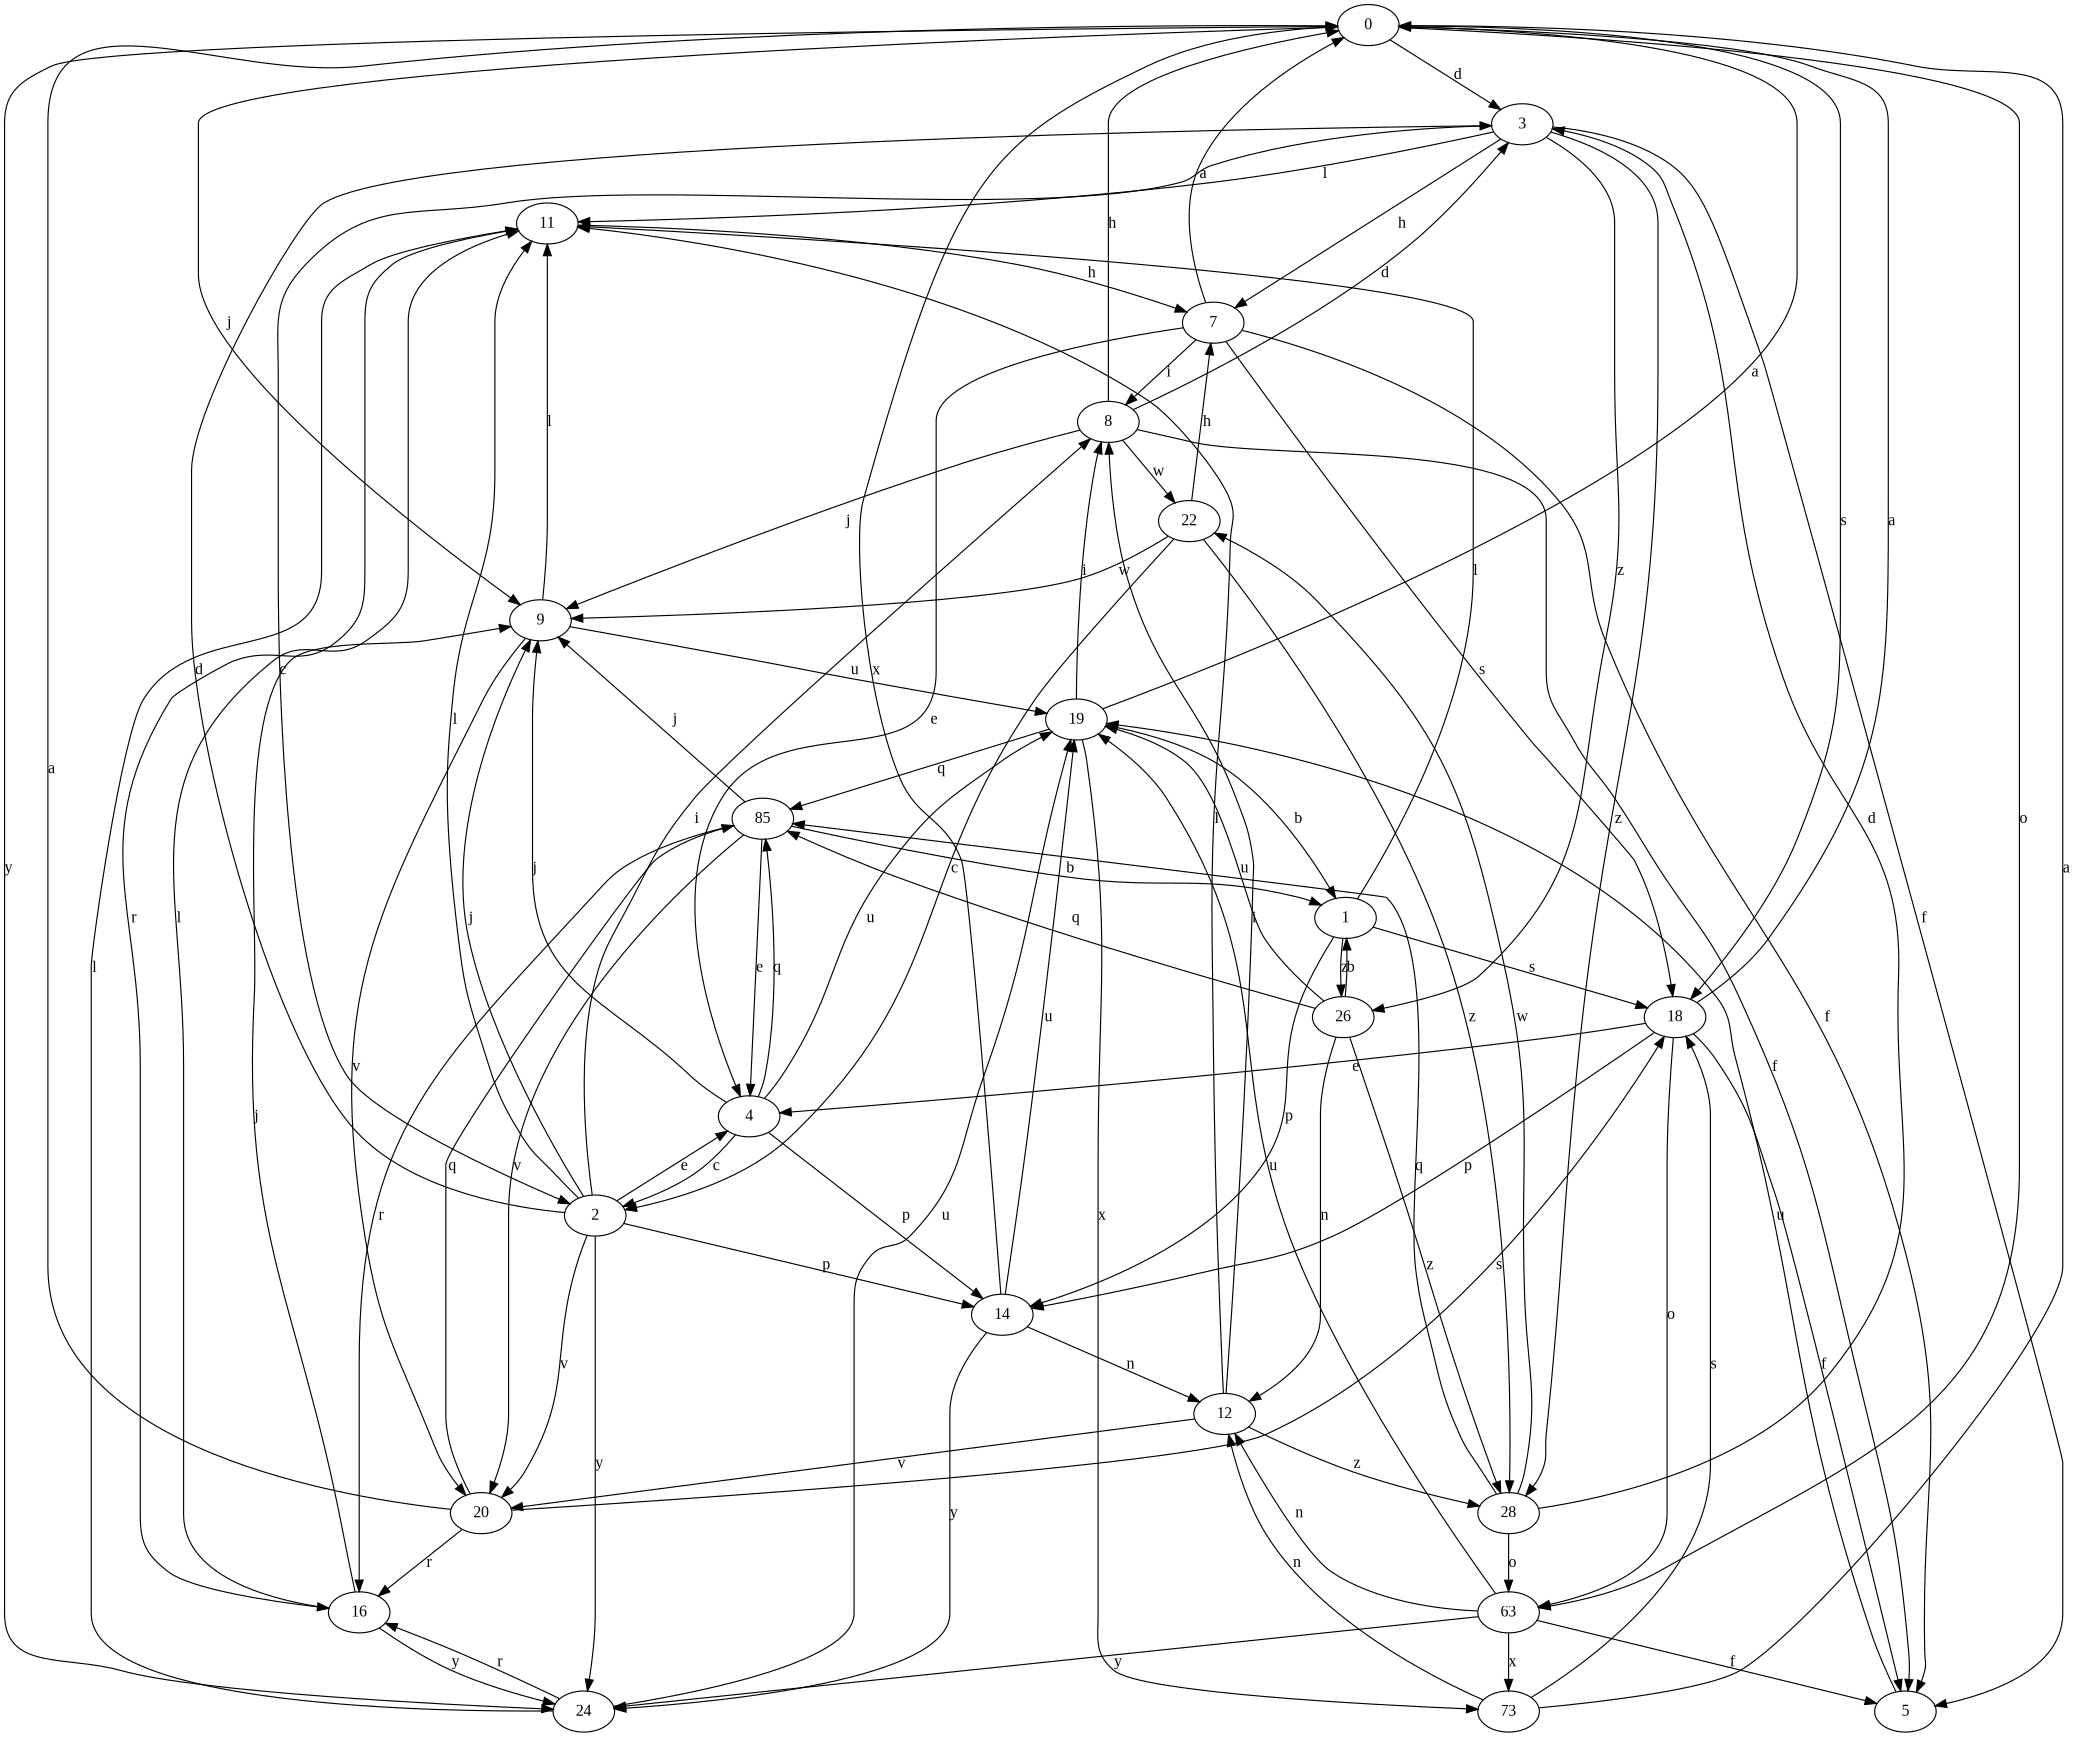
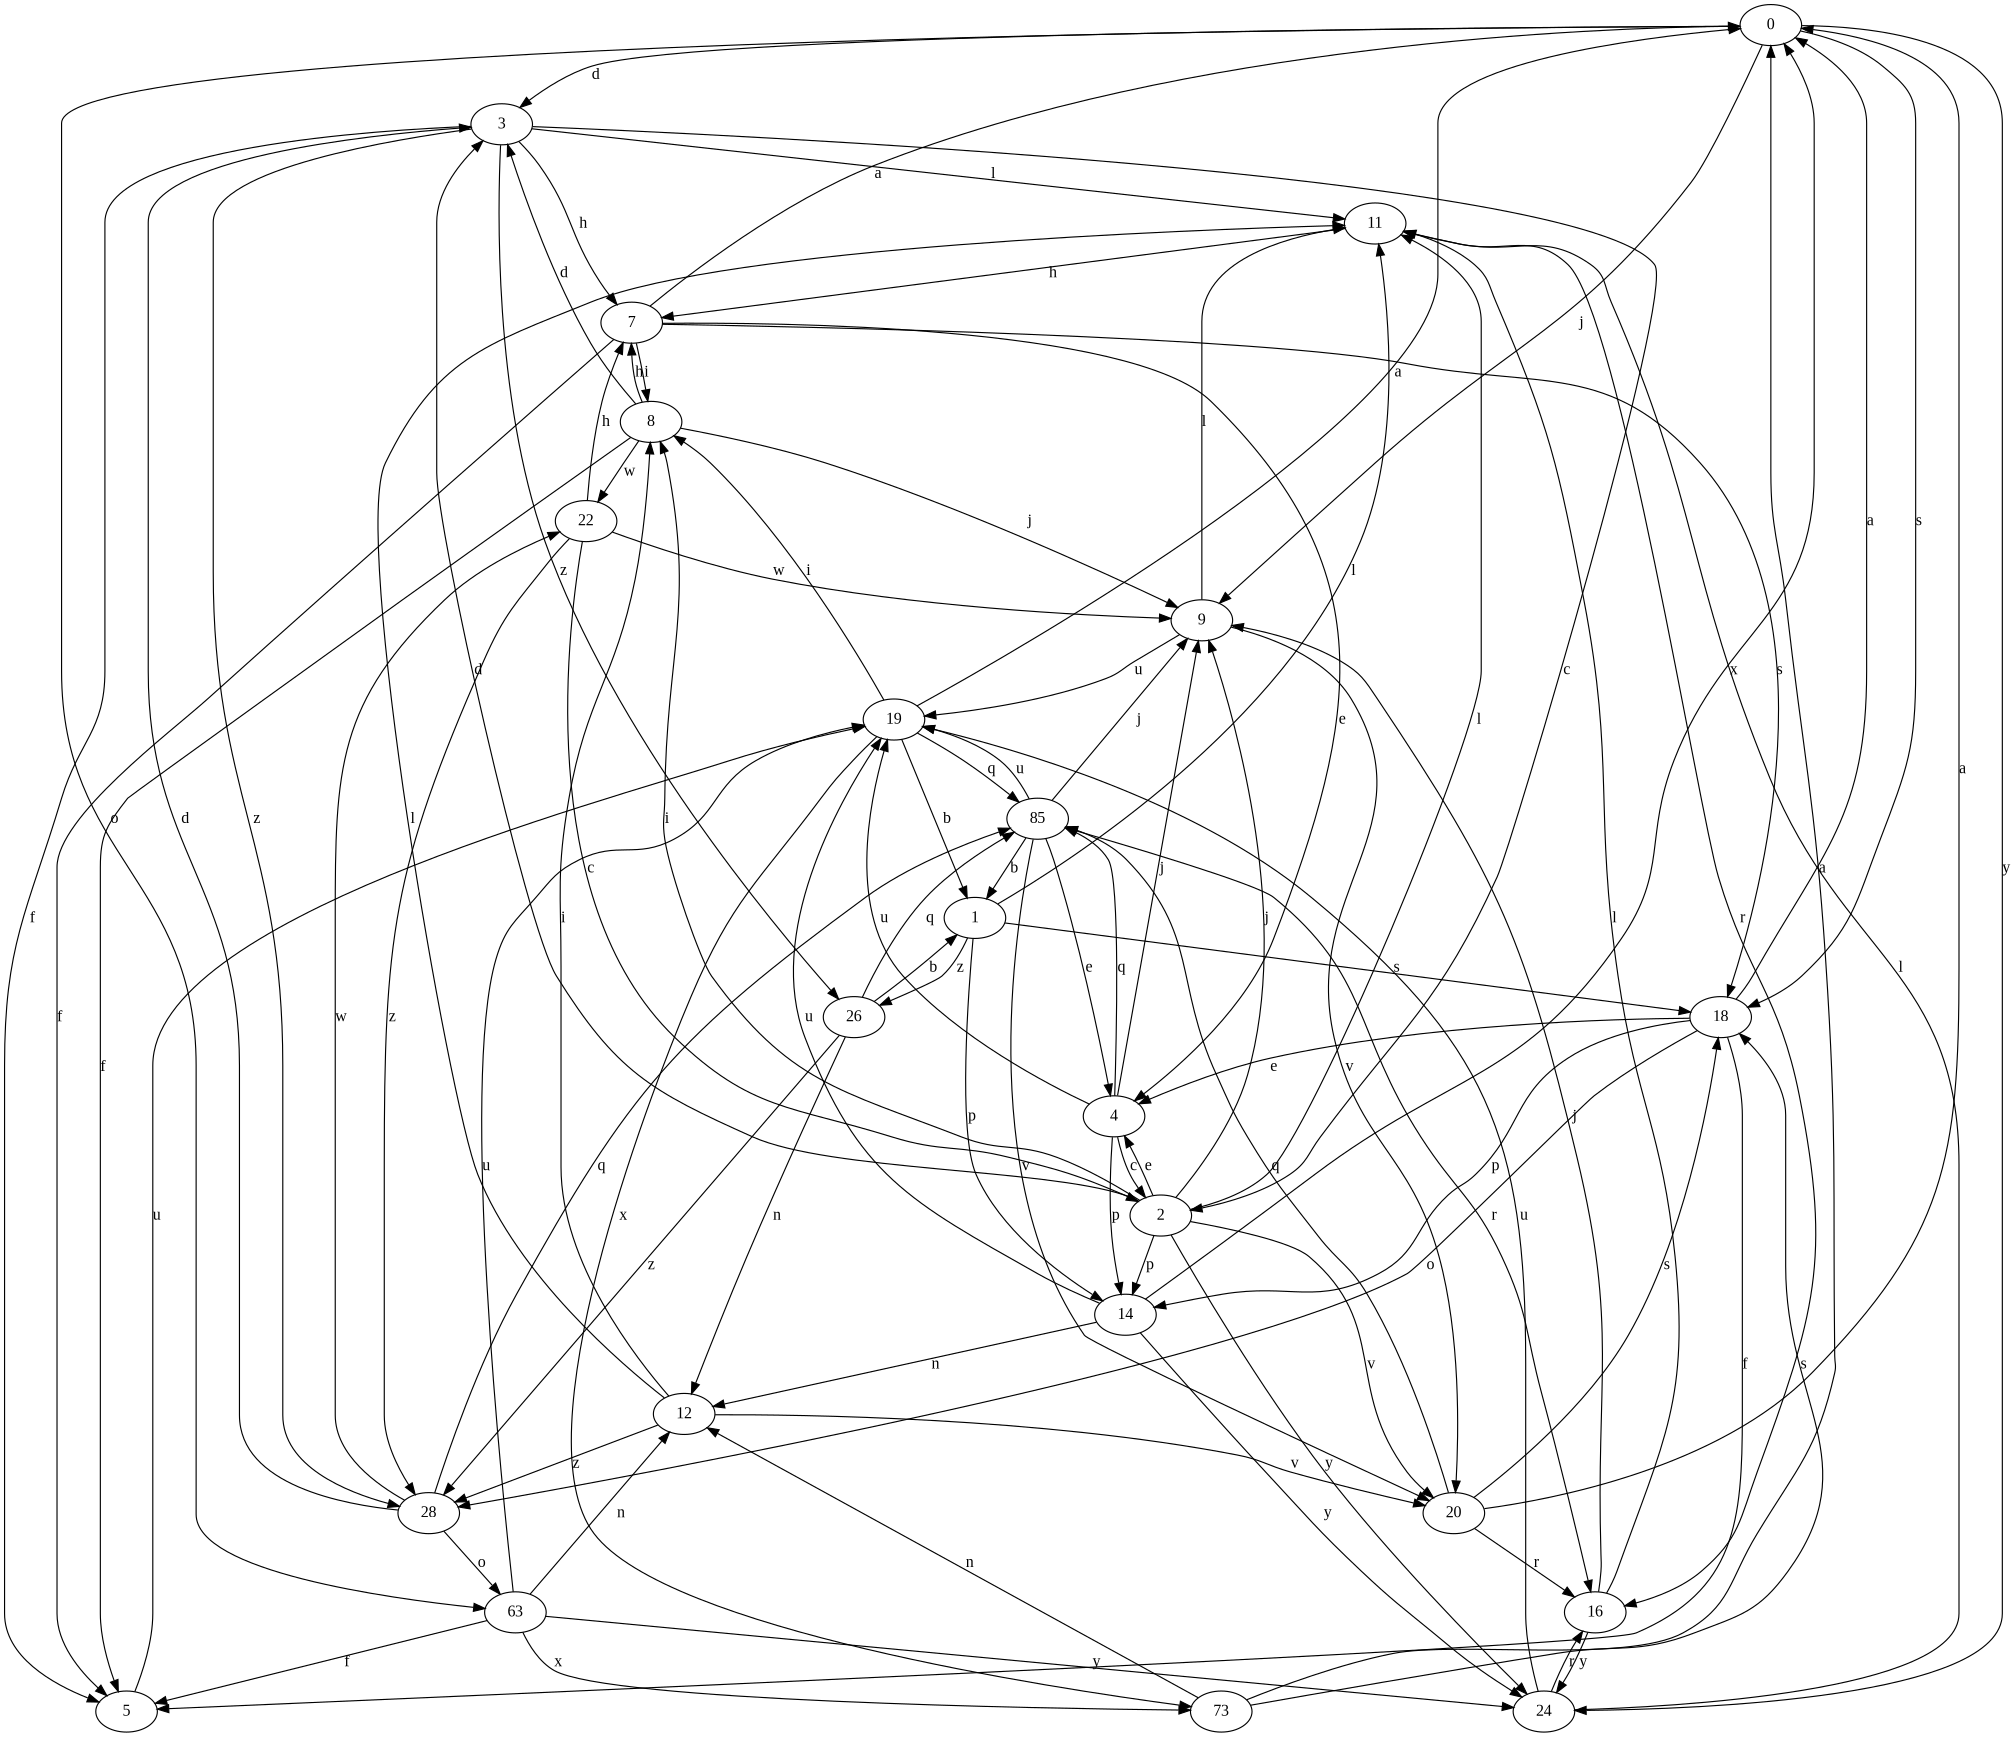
(1108, 153) -> (635, 379)
(1233, 852) -> (990, 753)
(1667, 1356) -> (1096, 1375)
